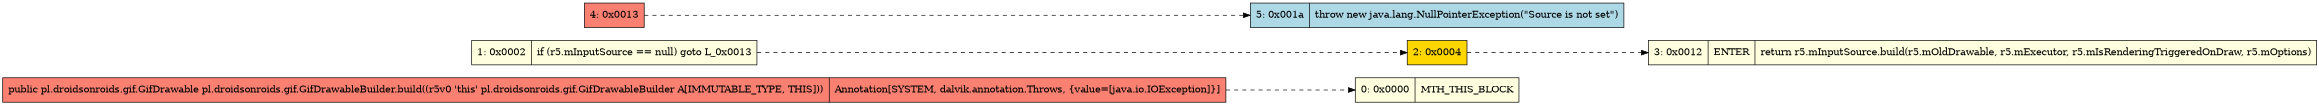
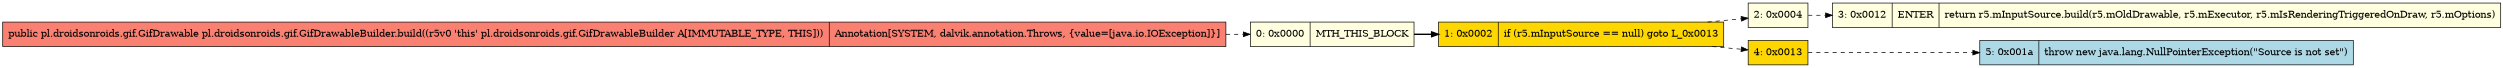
(614, 15) -> (1778, 53)
none -> (1423, 34)
none -> (1727, 48)
(614, 53) -> (1581, 34)
(1437, 53) -> (1778, 15)
